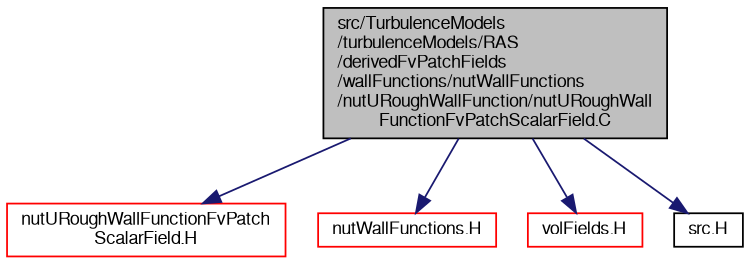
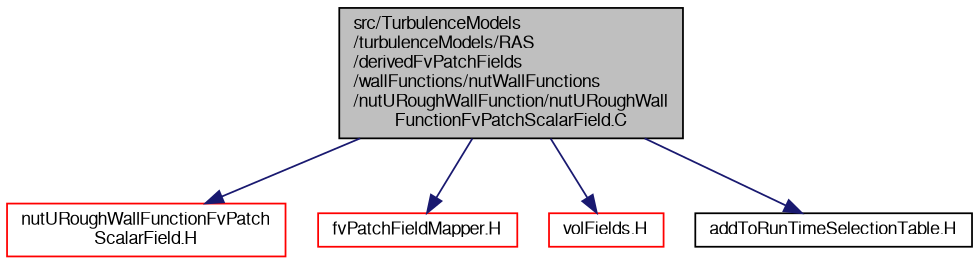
(407, 230) -> (418, 230)
(709, 230) -> (834, 230)
